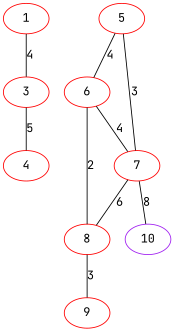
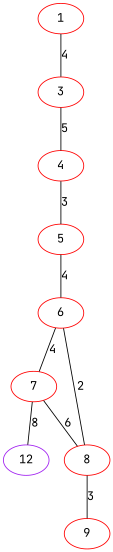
(129, 92) -> (61, 203)
(148, 239) -> (26, 460)
